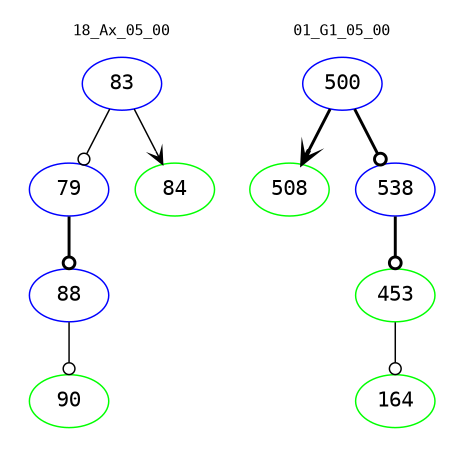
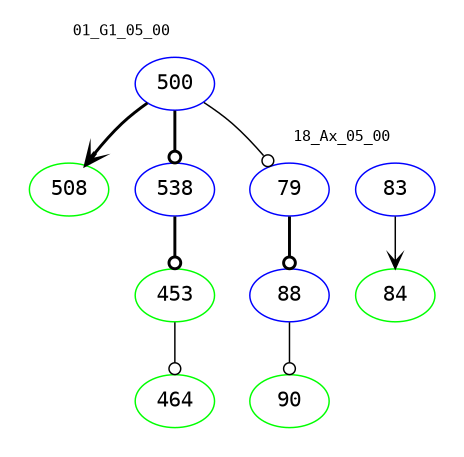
(98, 131) -> (247, 138)
(395, 401) -> (175, 401)
